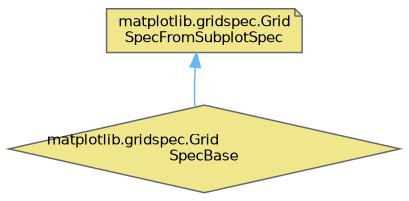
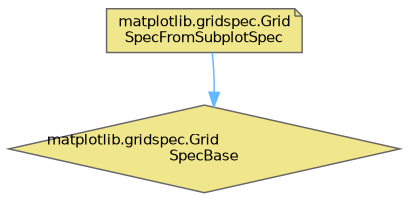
(195, 87) -> (214, 72)
